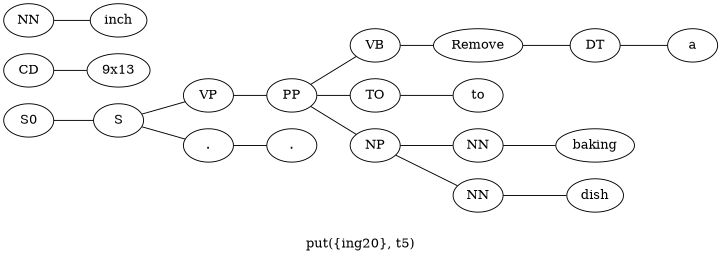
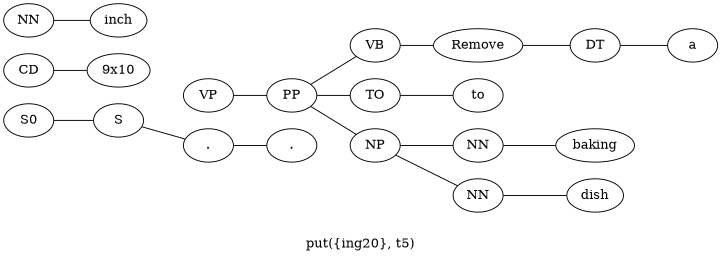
(119, 70) -> (119, 70)
(164, 108) -> none
